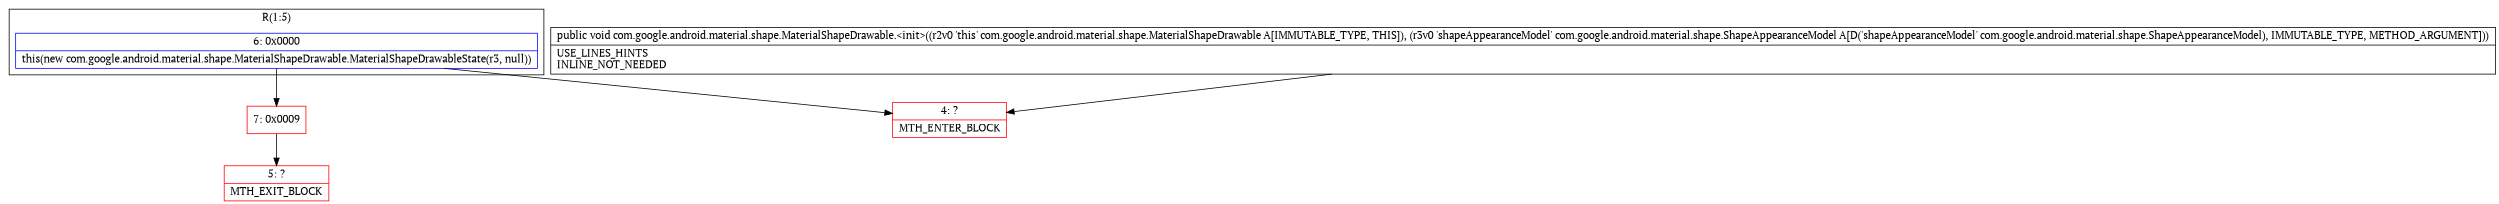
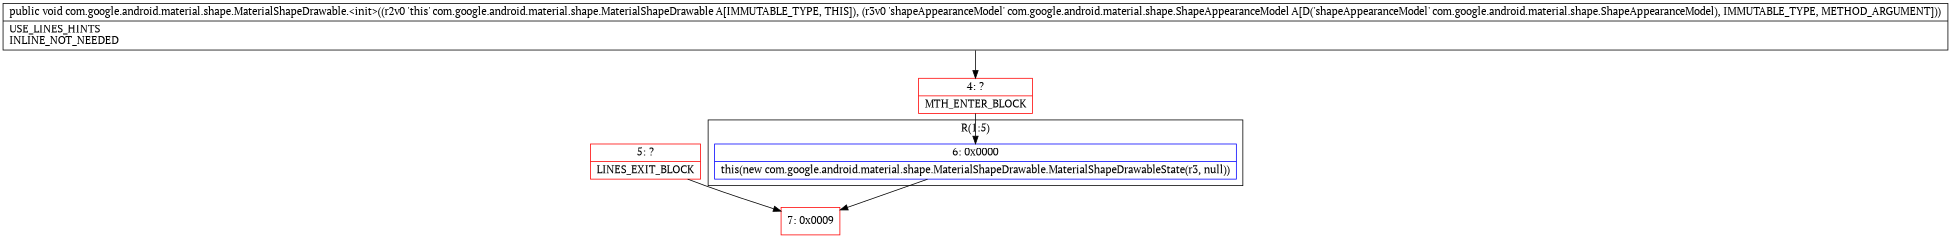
(664, 91) -> (975, 125)
(277, 146) -> (730, 194)
(277, 192) -> (645, 170)
